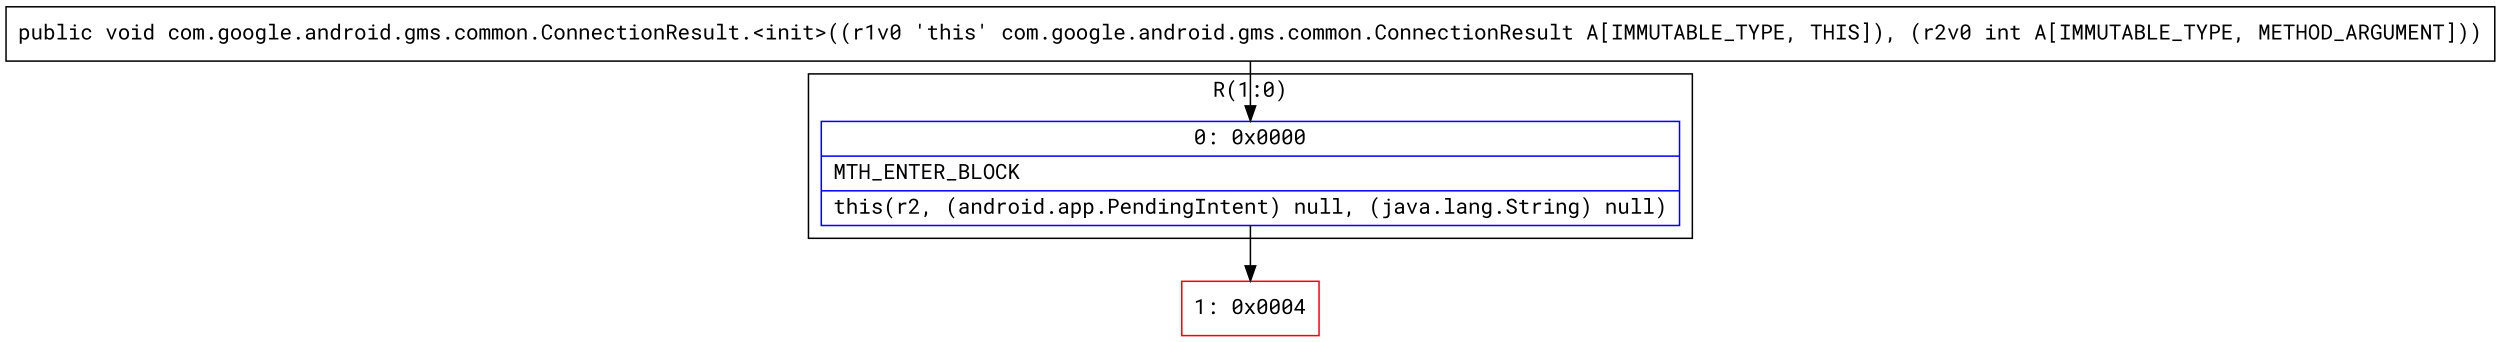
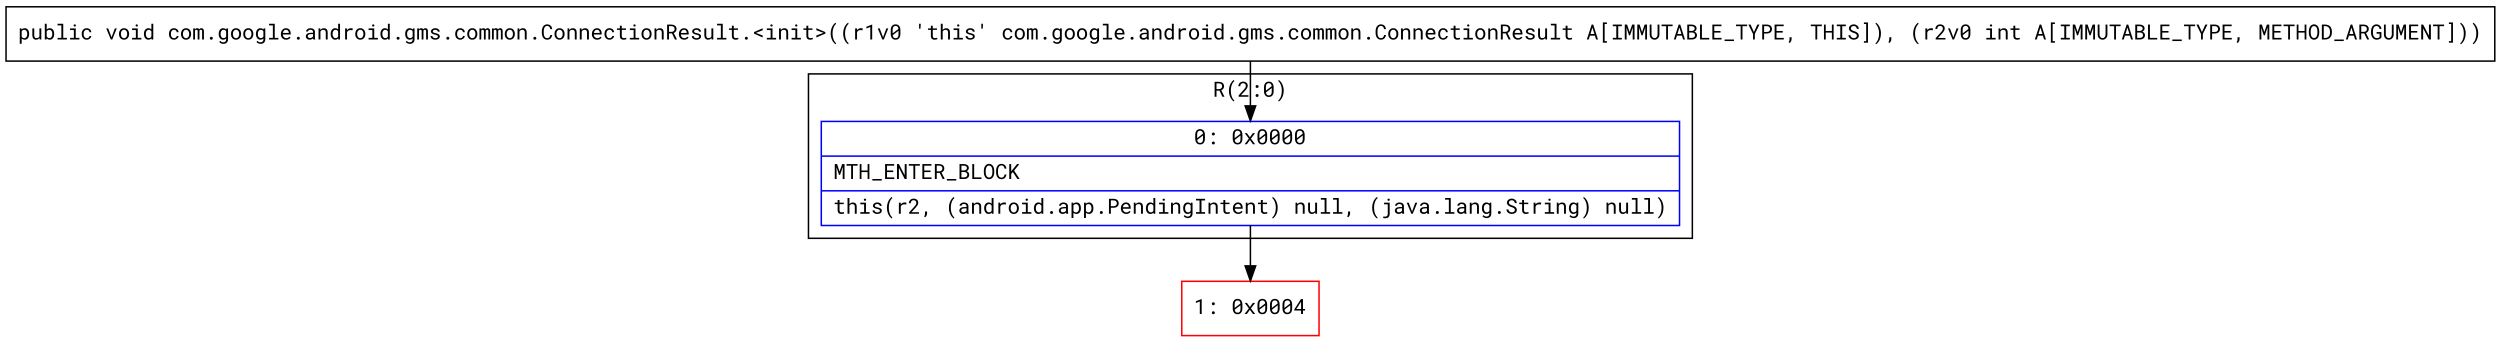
(1250, 91) -> (1250, 91)
